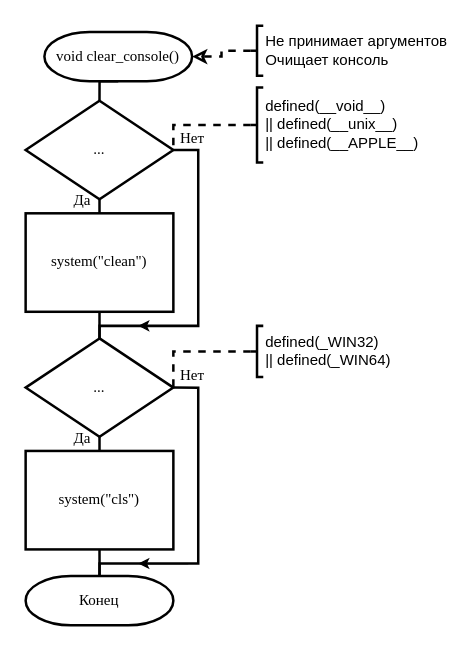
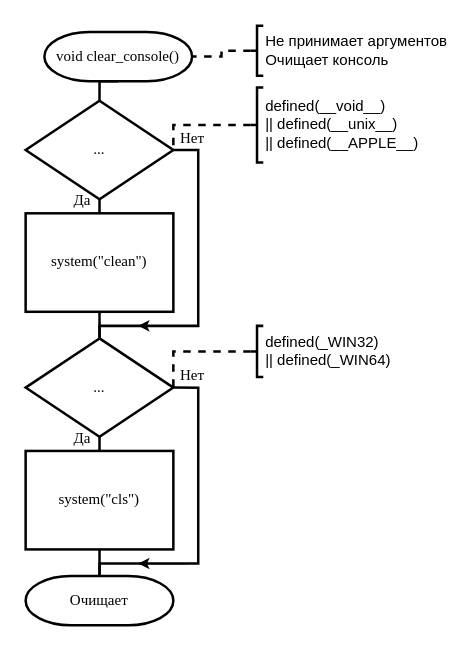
(204, 56) -> (199, 56)
(99, 601) -> (99, 601)
